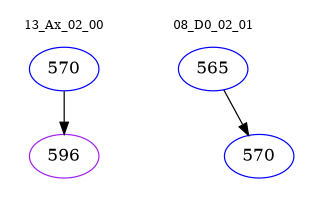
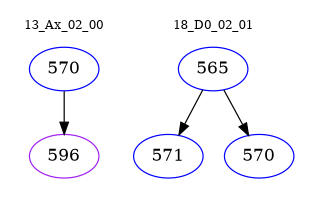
(214, 26) -> (214, 26)
none -> (168, 156)
